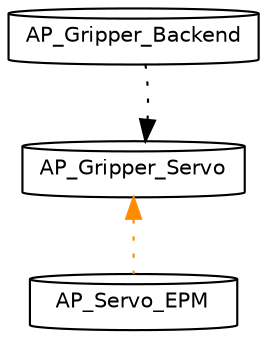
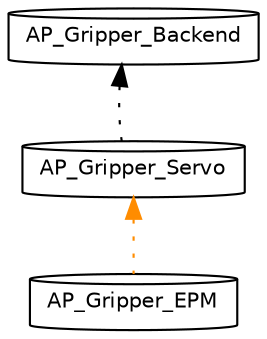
(148, 92) -> (119, 114)
(134, 302) -> (134, 302)
